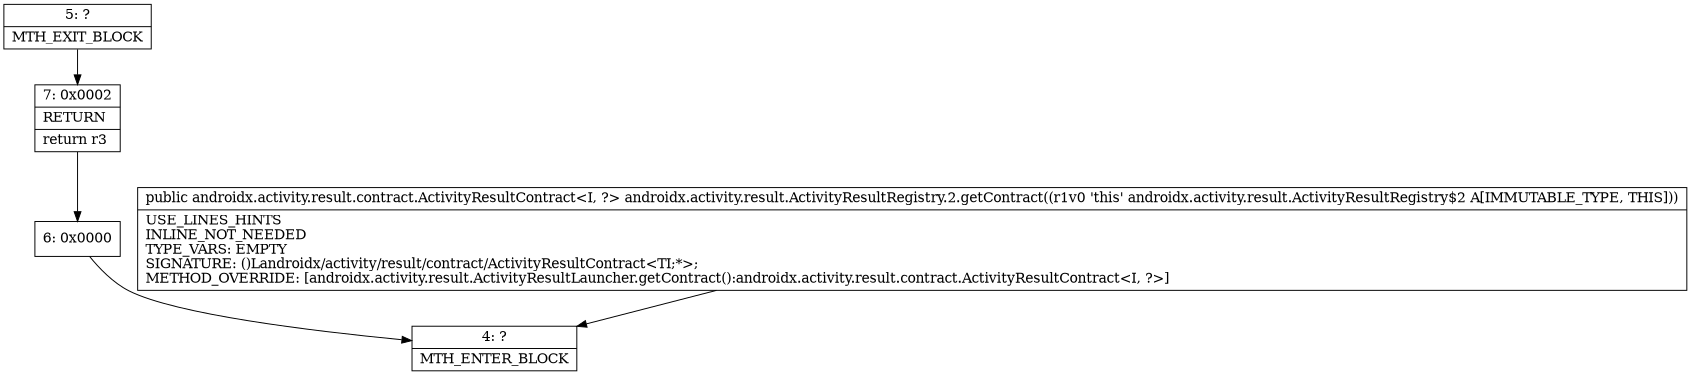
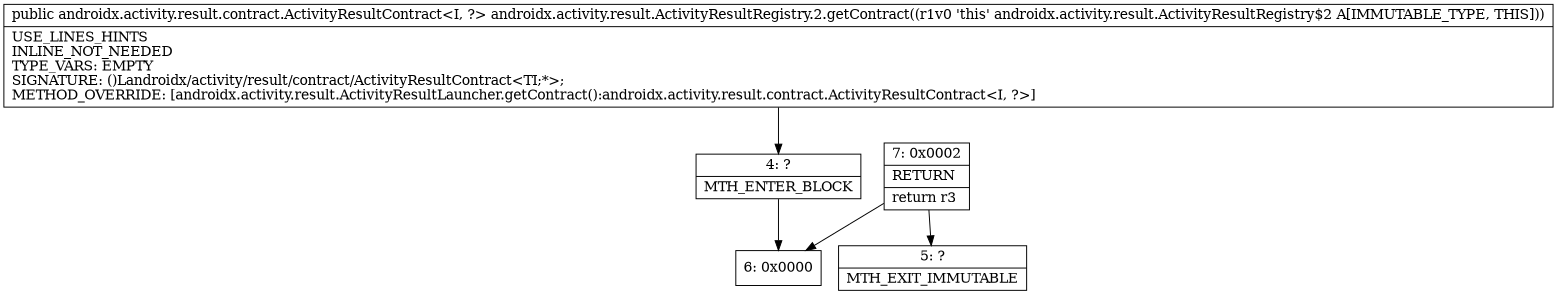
(78, 37) -> (933, 279)
(78, 62) -> (930, 223)
(238, 319) -> (778, 220)
